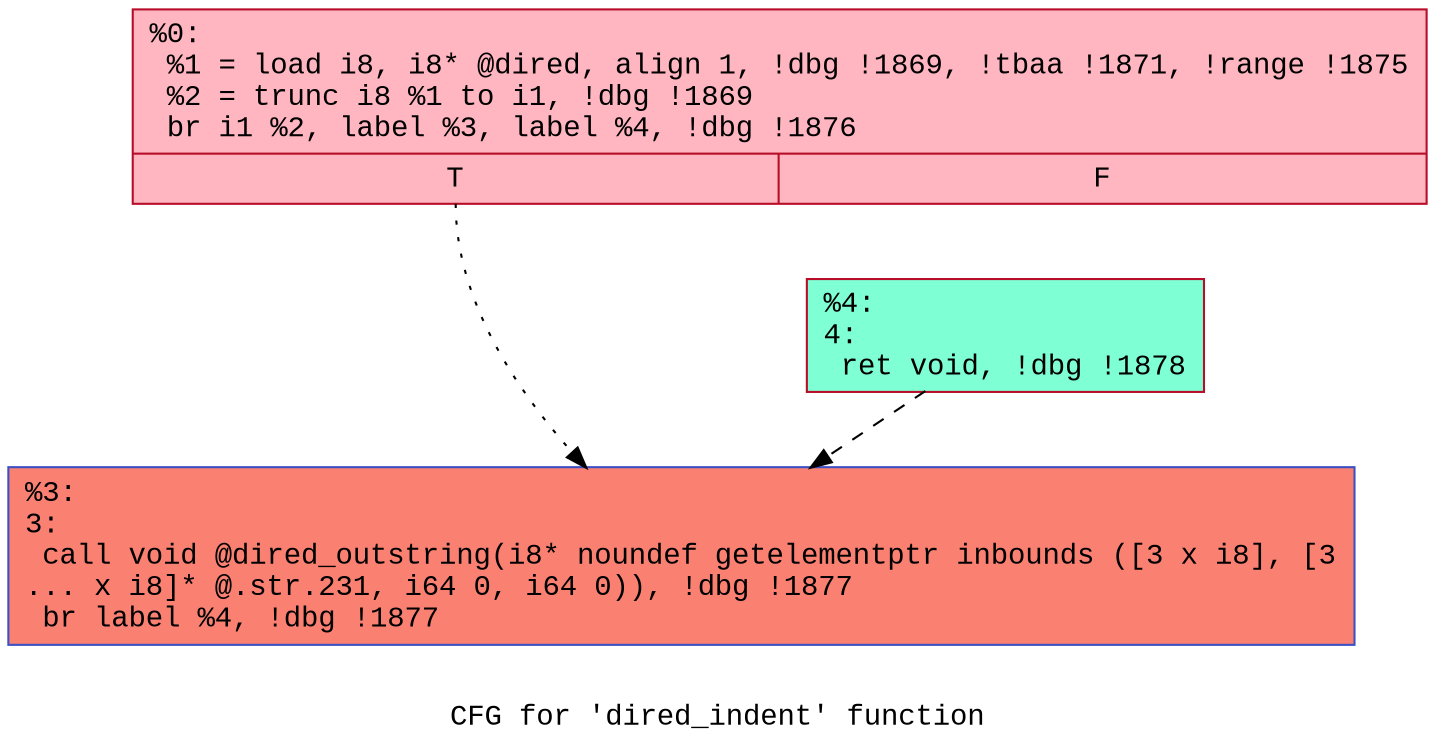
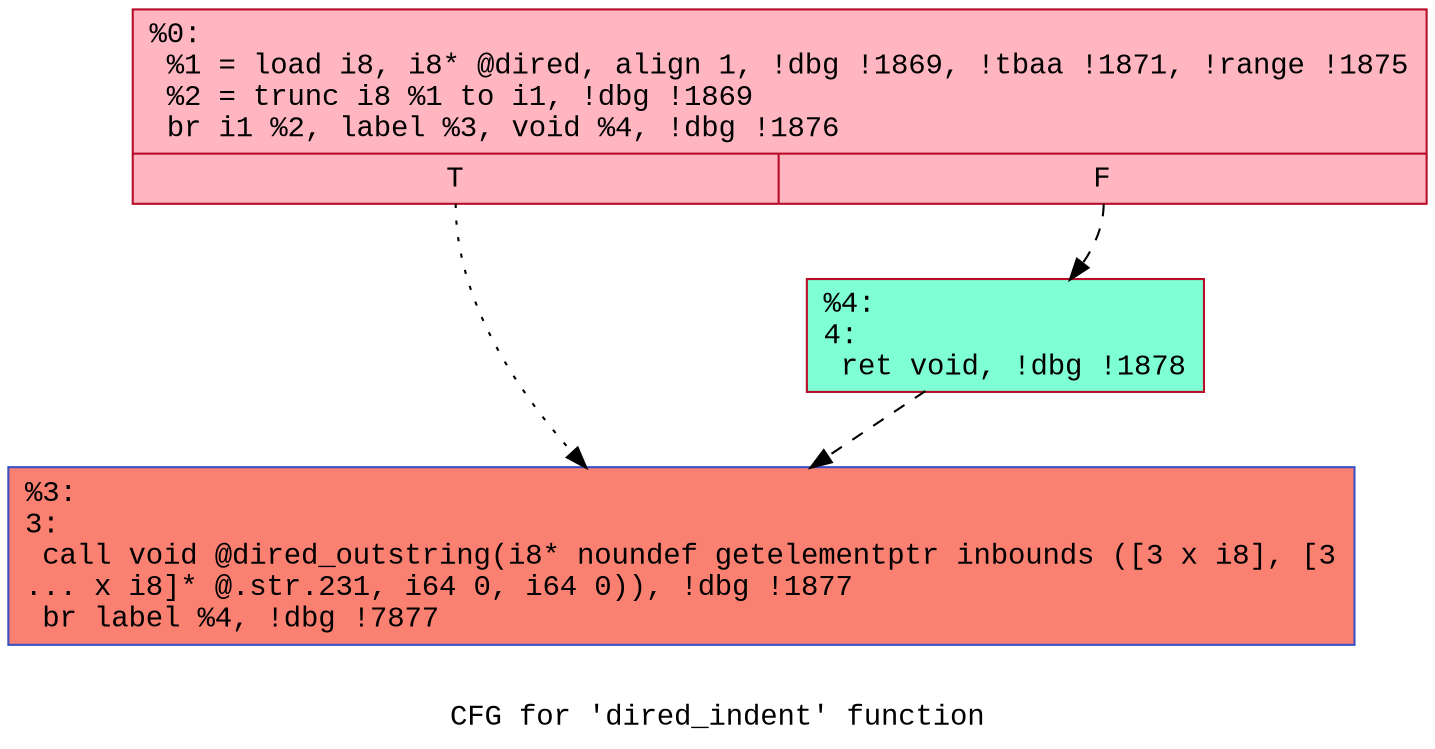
(504, 128) -> (495, 128)
none -> (1098, 235)
(233, 618) -> (233, 618)
